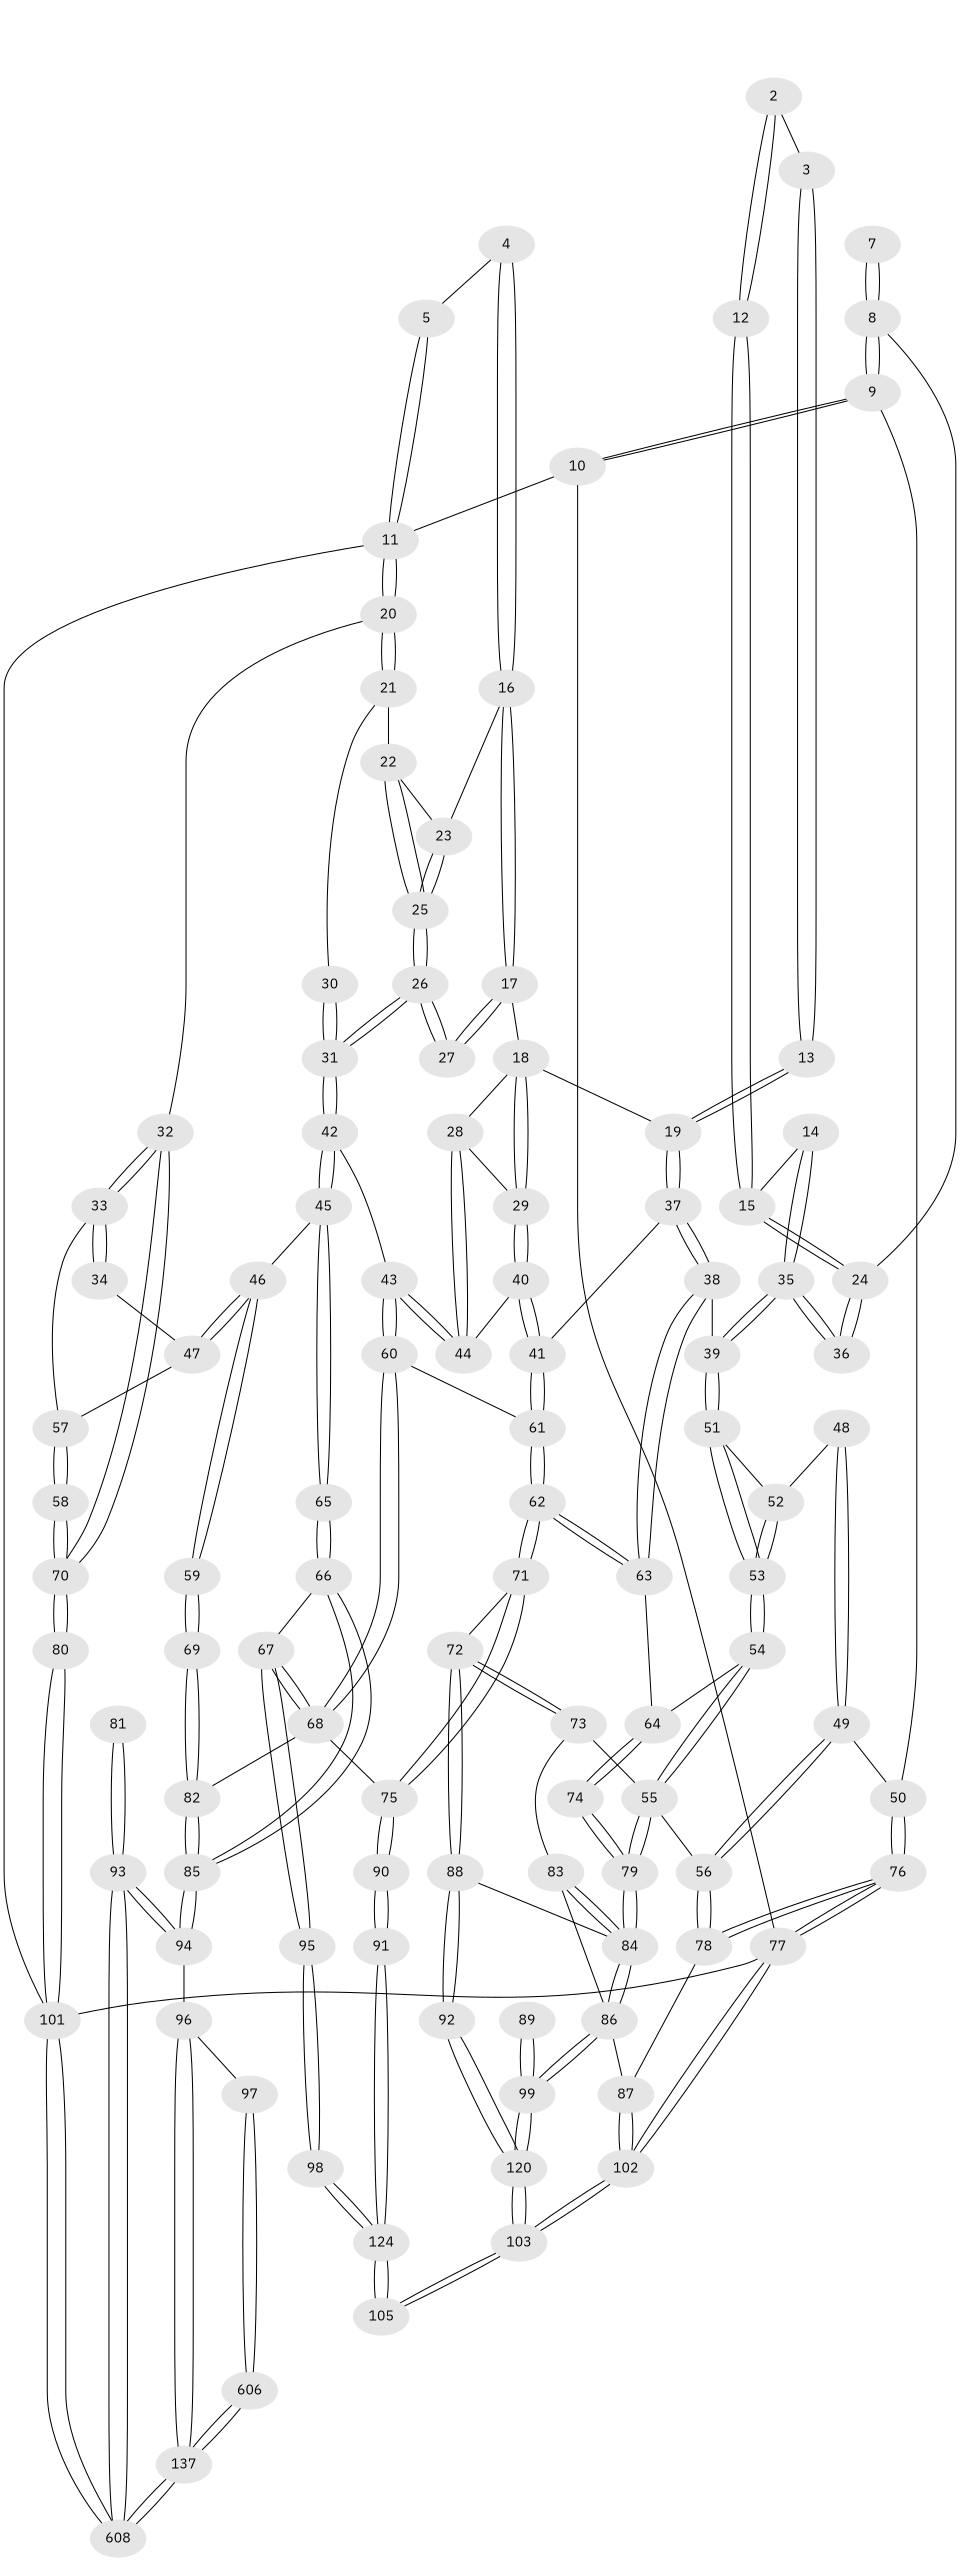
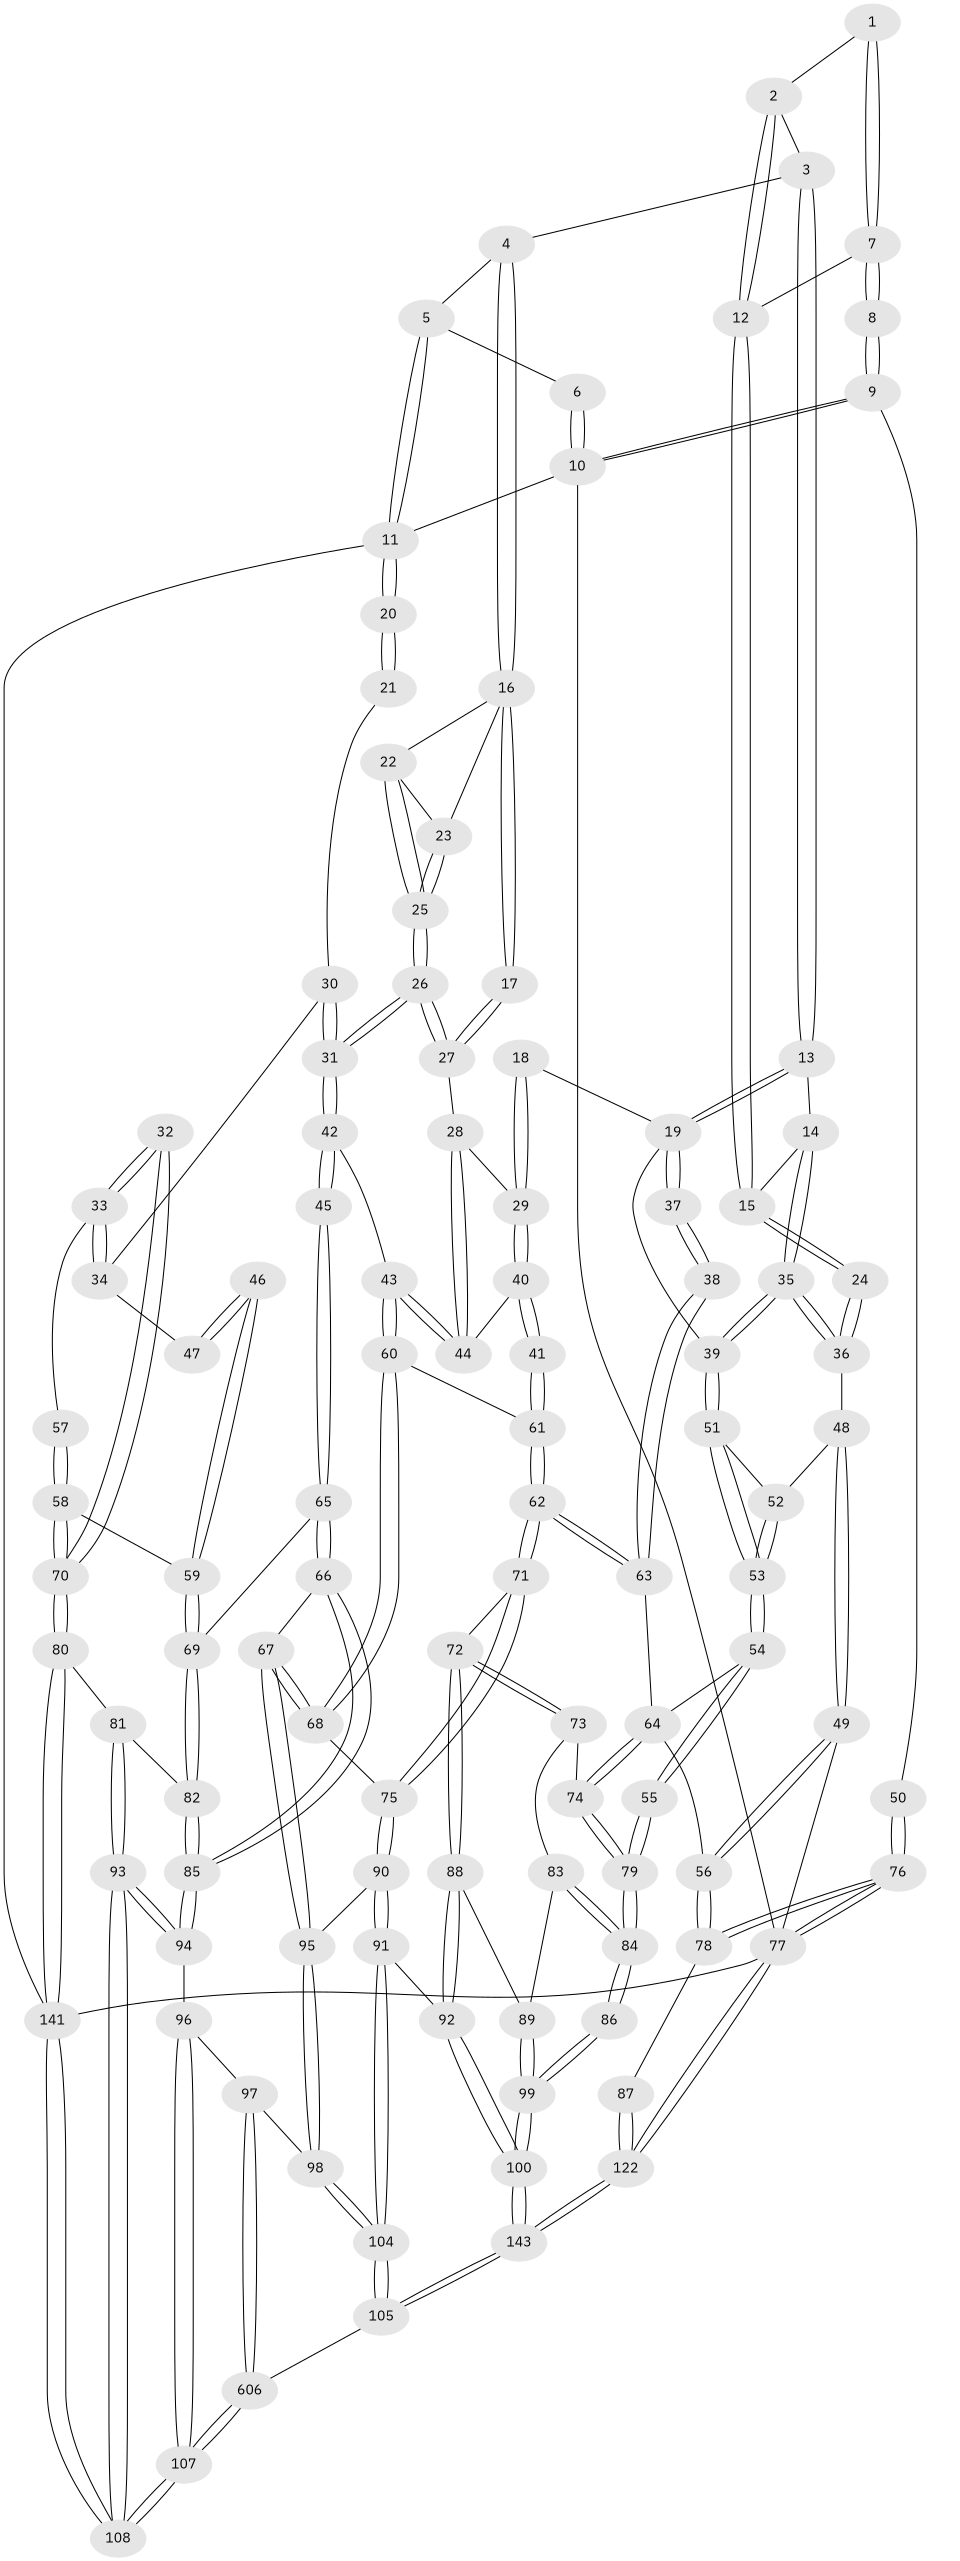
none -> (873, 23)
none -> (657, 208)
none -> (807, 282)
none -> (578, 393)
(388, 726) -> (448, 726)
(956, 803) -> none
(186, 818) -> none
(515, 1021) -> none
(488, 1096) -> (451, 1096)
none -> (809, 1096)
none -> (216, 1134)
(291, 1244) -> none
(605, 1281) -> none
(712, 1318) -> (644, 1247)
(135, 1387) -> none
none -> (842, 1392)
none -> (126, 1540)
none -> (258, 1577)
none -> (89, 1688)
(606, 1753) -> (577, 1762)
(254, 1762) -> (155, 1762)
(870, 1762) -> (810, 1836)
(677, 1836) -> (692, 1795)
none -> (344, 1910)
(543, 1910) -> (491, 1946)
(583, 1946) -> (542, 1947)
none -> (414, 1984)
(52, 2021) -> (52, 2021)
(618, 2057) -> none
none -> (283, 2132)
(519, 2169) -> (519, 2169)
(626, 2169) -> (626, 2169)
(381, 2243) -> (381, 2243)
(519, 2243) -> (519, 2243)
none -> (315, 2354)
(184, 2465) -> (184, 2465)
(118, 2539) -> (118, 2539)
